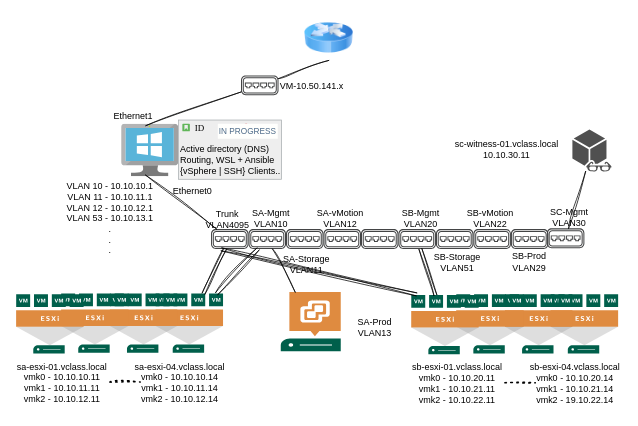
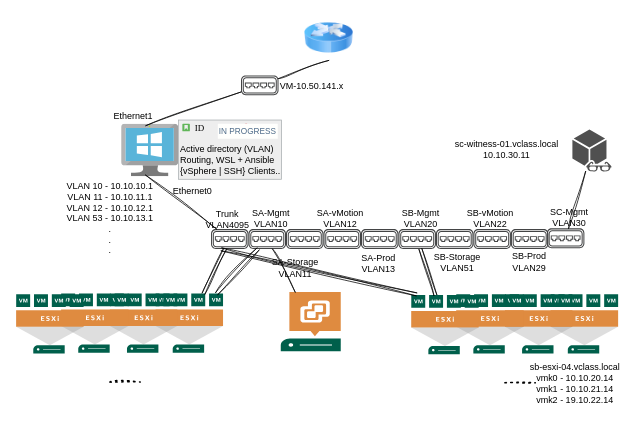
(248, 132) -> (248, 132)
(307, 264) -> (296, 268)
(375, 327) -> (379, 264)
(62, 383) -> none
(180, 383) -> none
(458, 383) -> none
